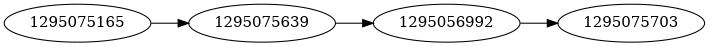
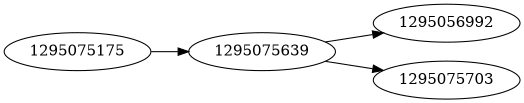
(78, 23) -> (78, 52)
(534, 23) -> (349, 65)
